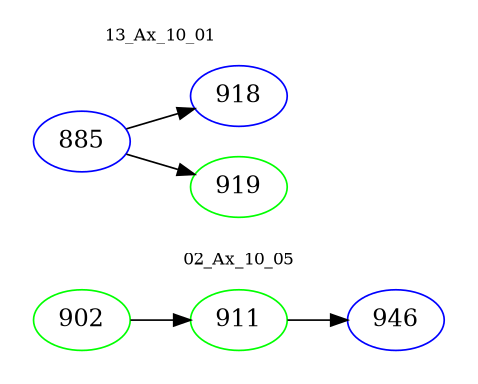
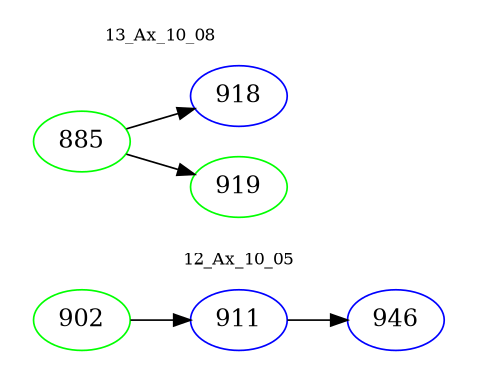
(160, 36) -> (160, 36)
(82, 142) -> (82, 142)
(239, 260) -> (239, 260)
(239, 320) -> (239, 320)
